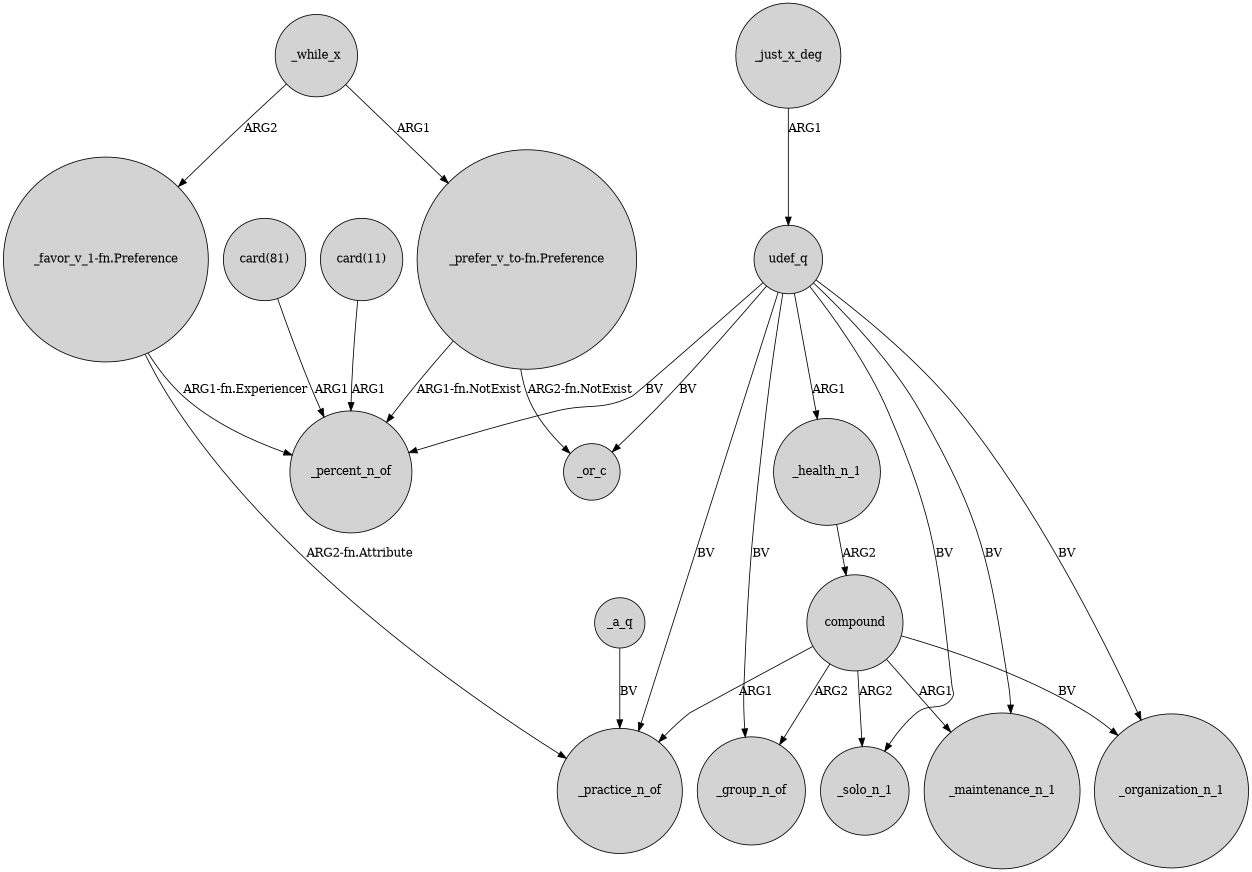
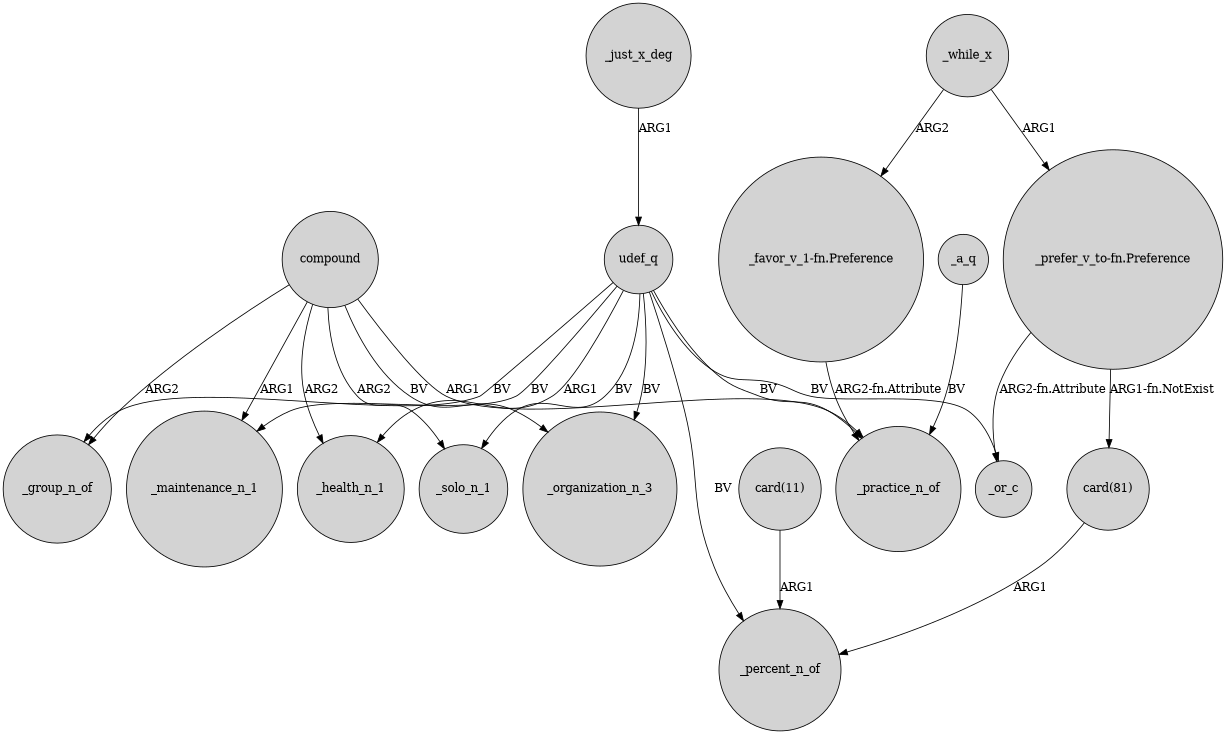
(422, 378) -> (1110, 404)
(580, 390) -> (1053, 390)
(207, 415) -> none
(841, 546) -> (302, 371)
(1172, 791) -> (600, 489)
